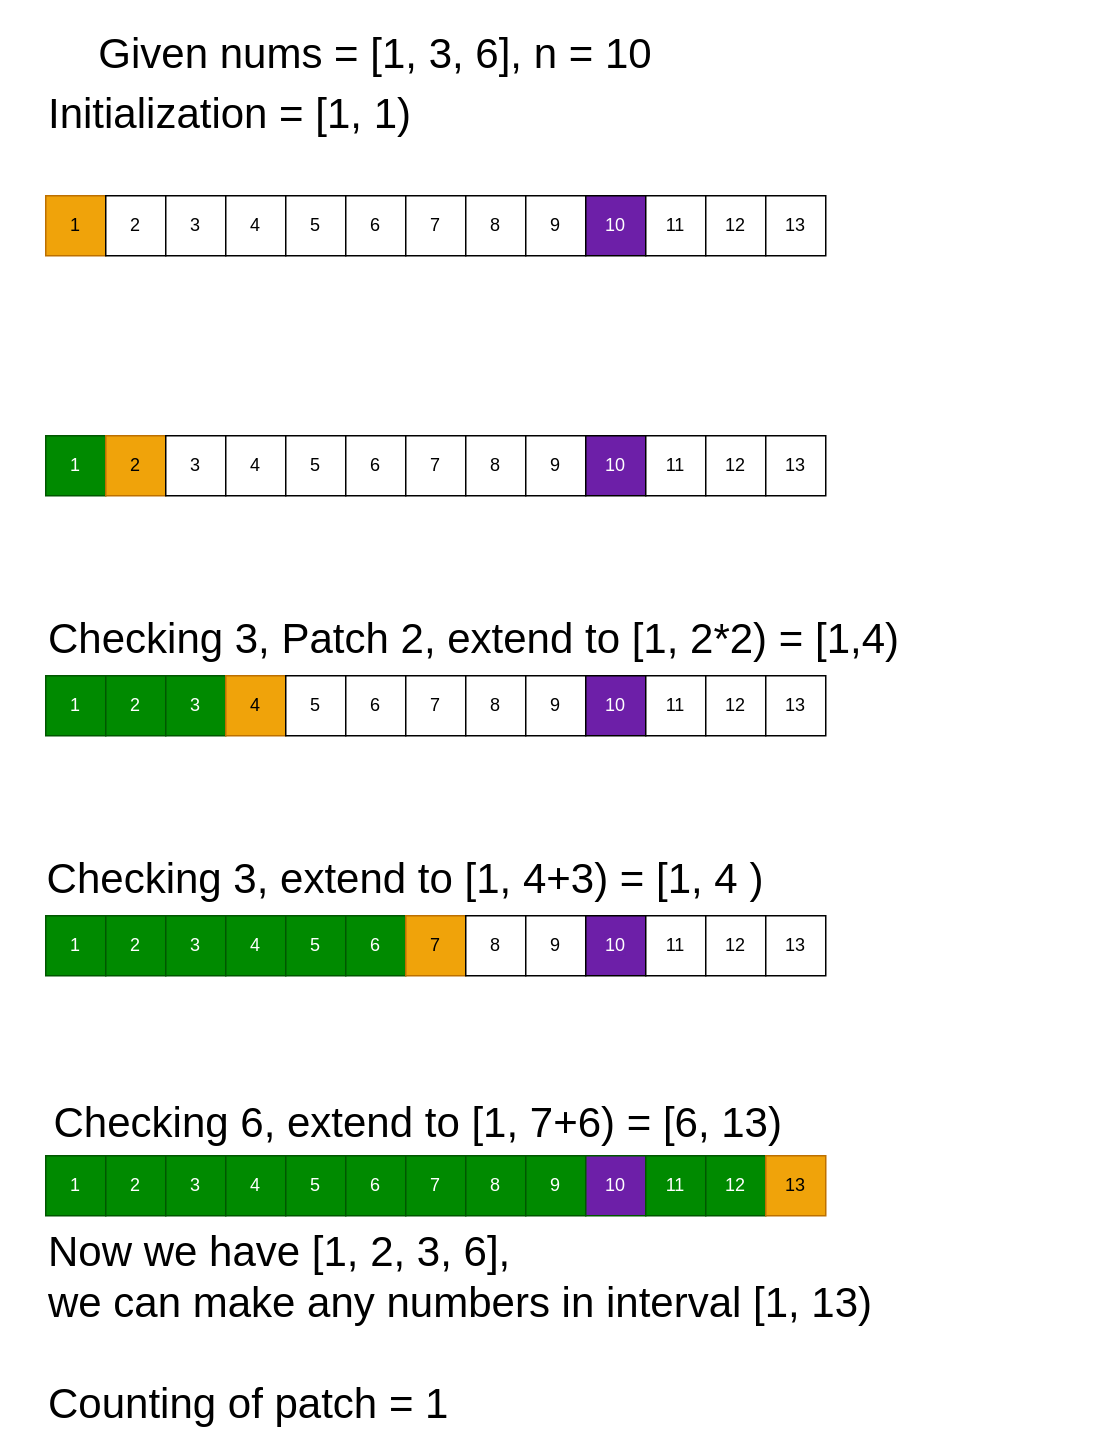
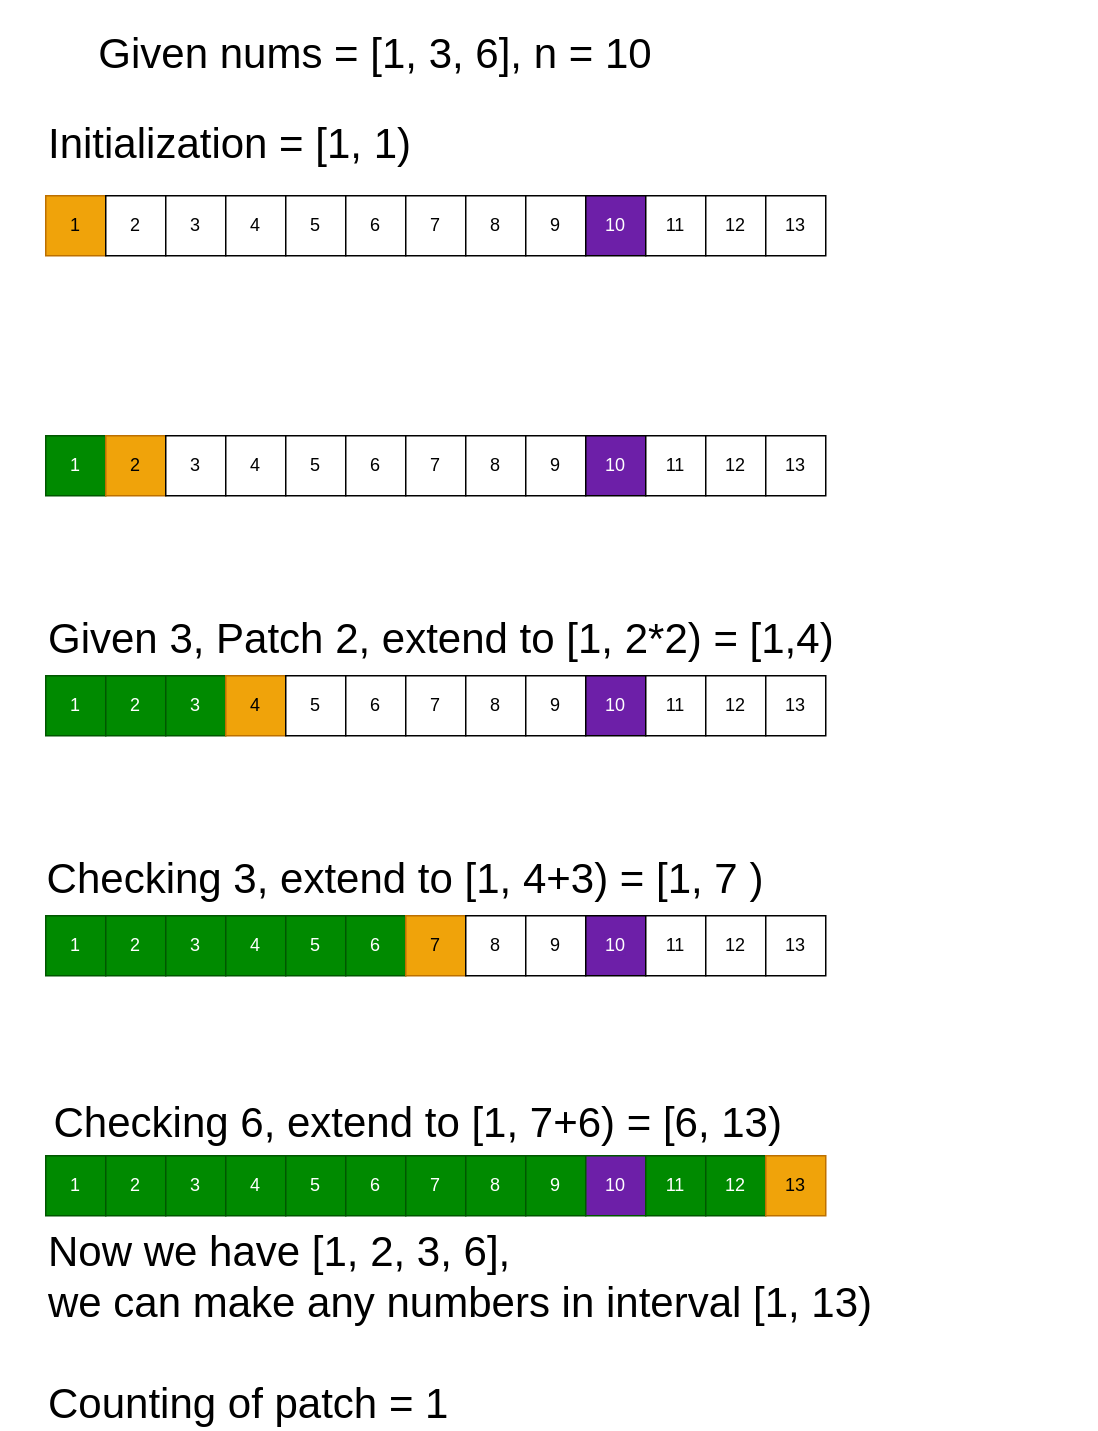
(271, 113) -> (271, 143)
(253, 638) -> (238, 638)
(406, 878) -> (406, 878)
